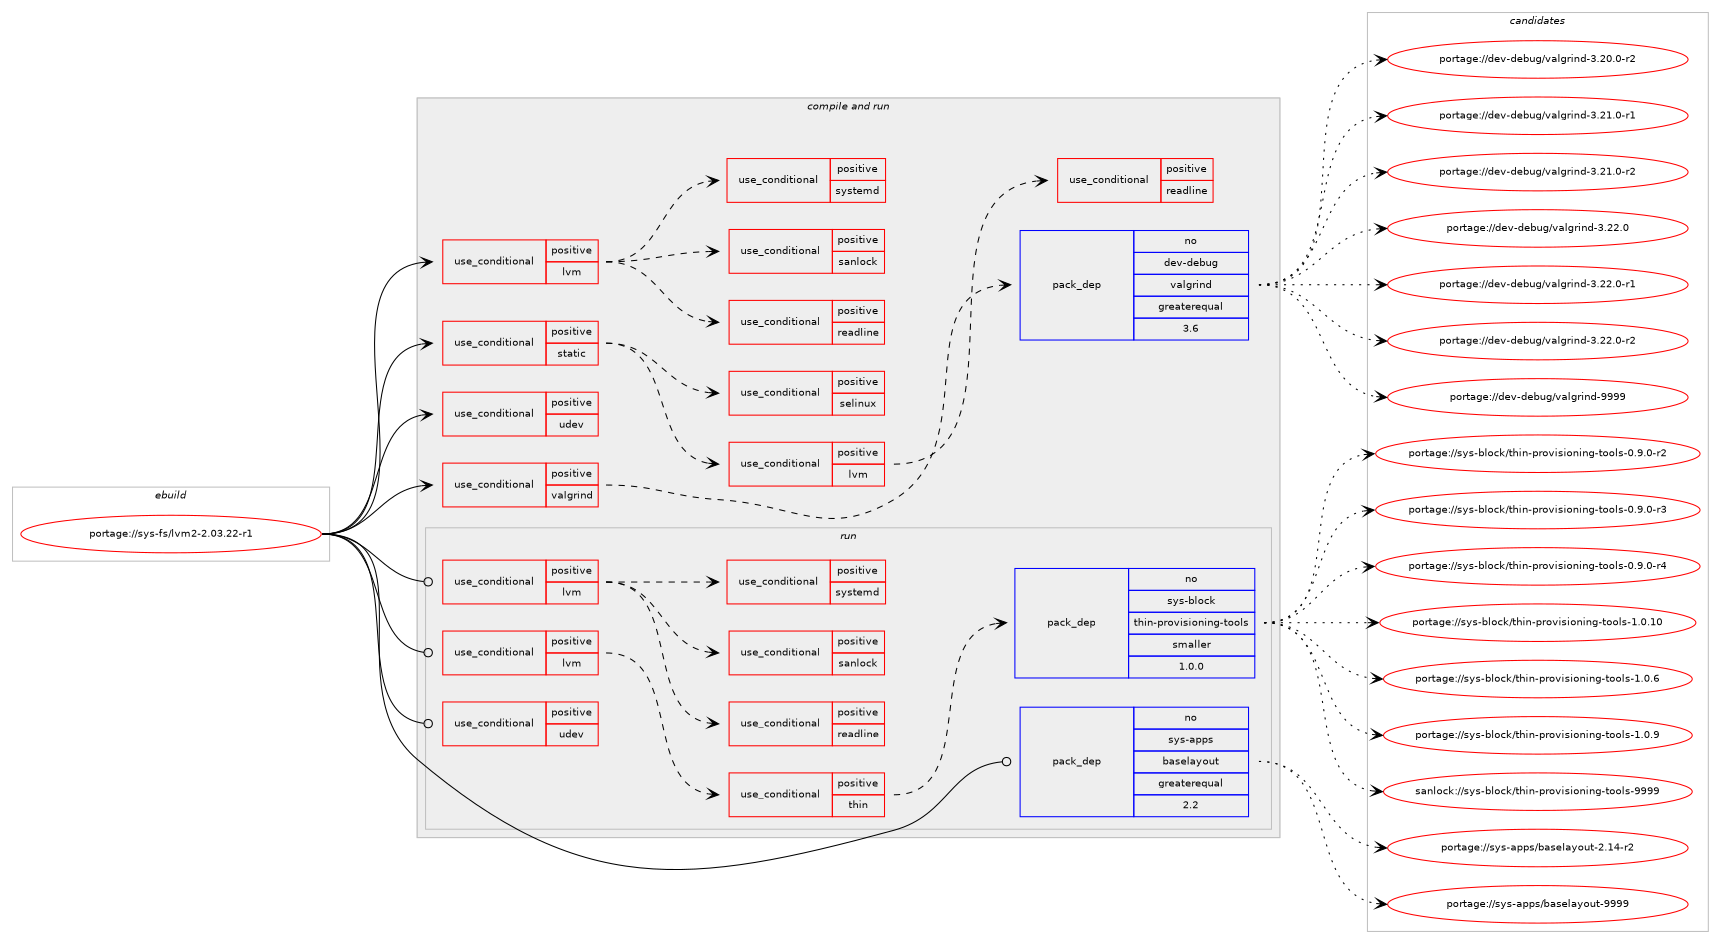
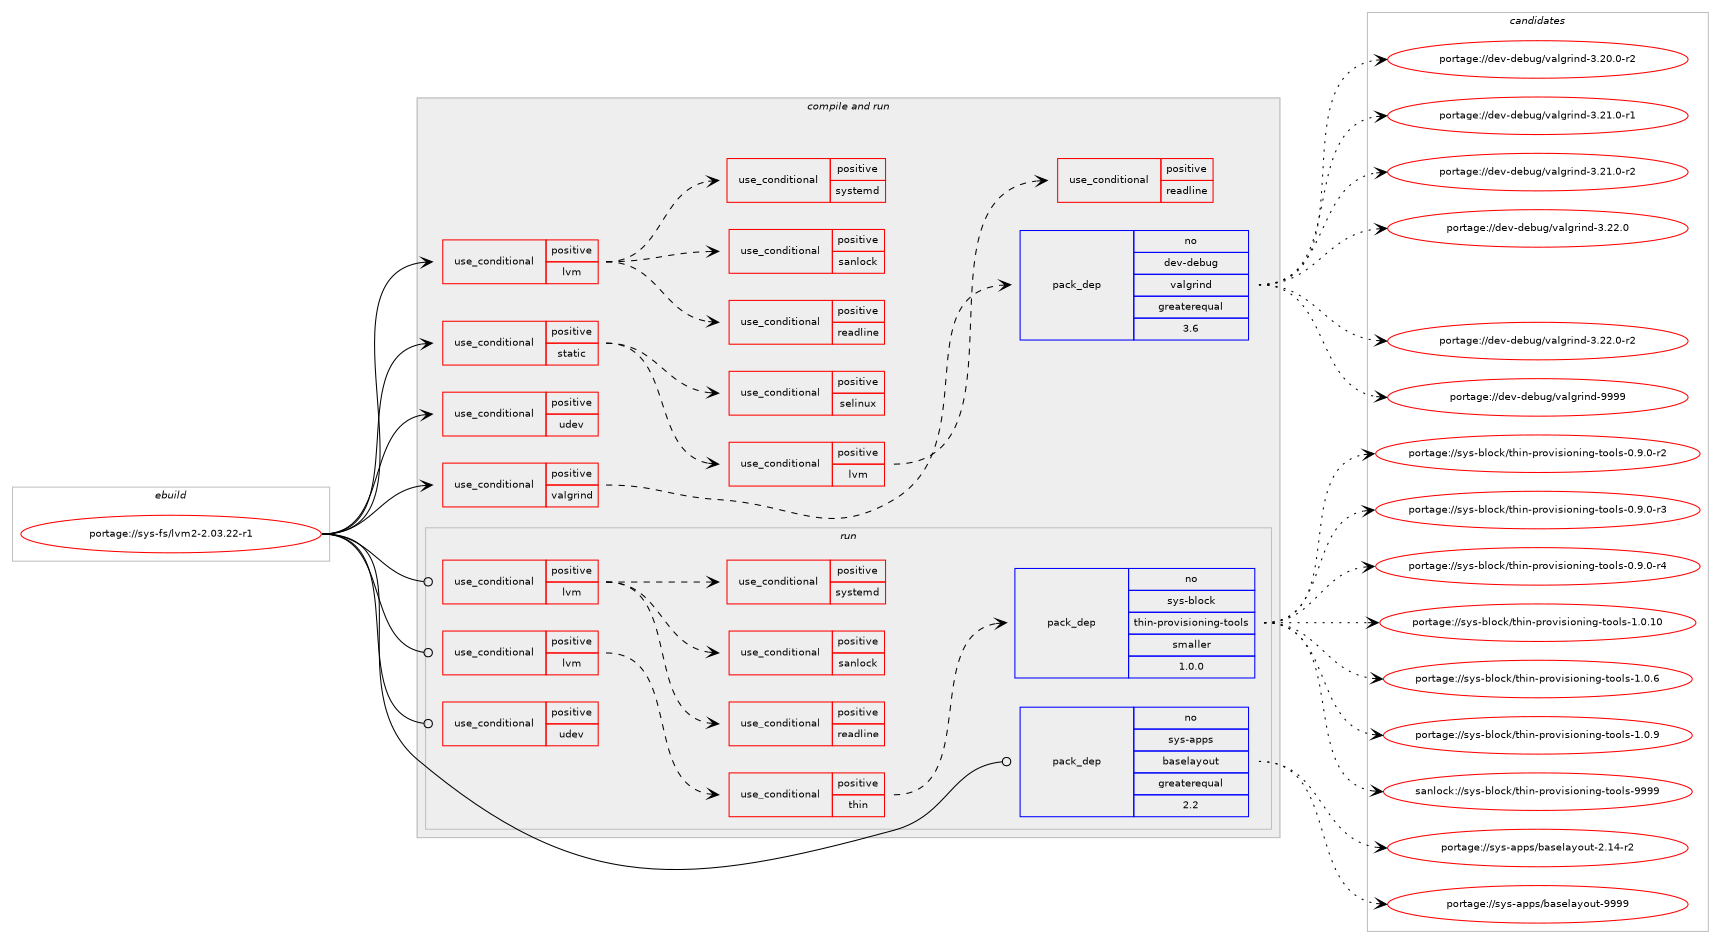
(1538, 285) -> none
